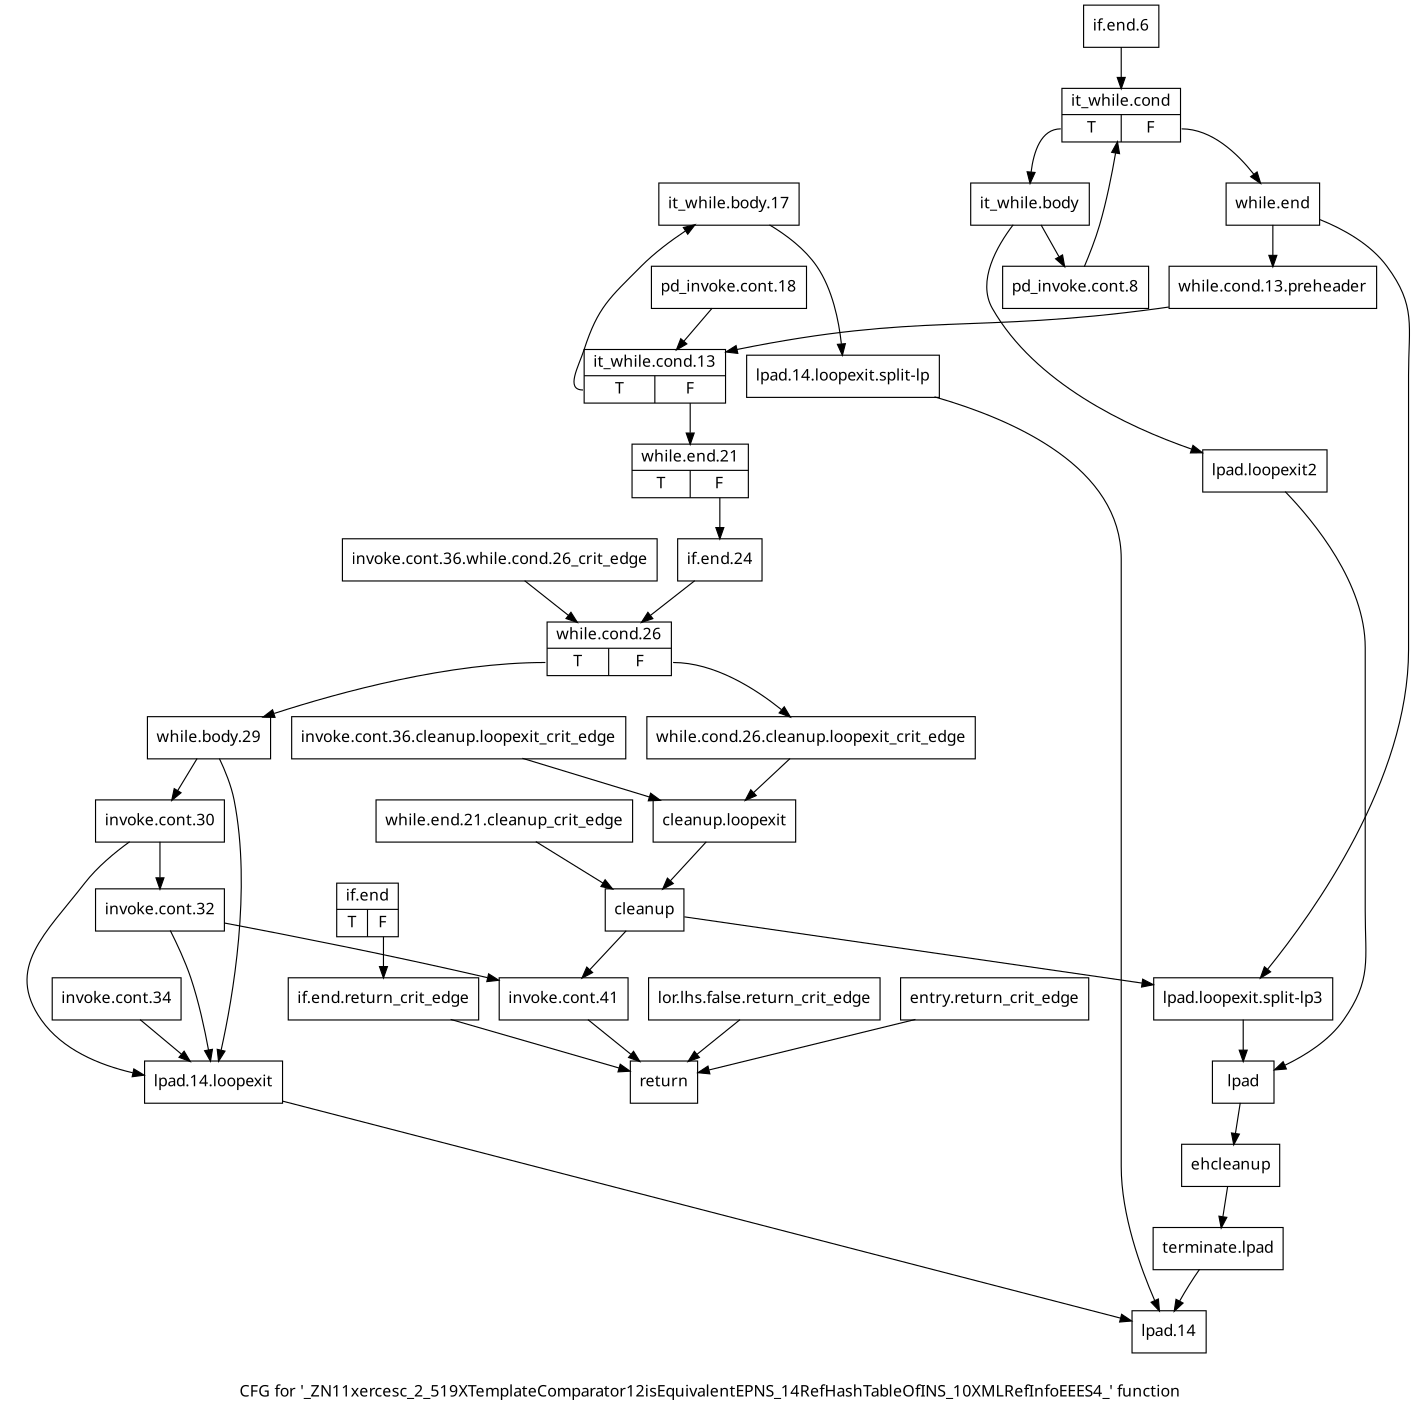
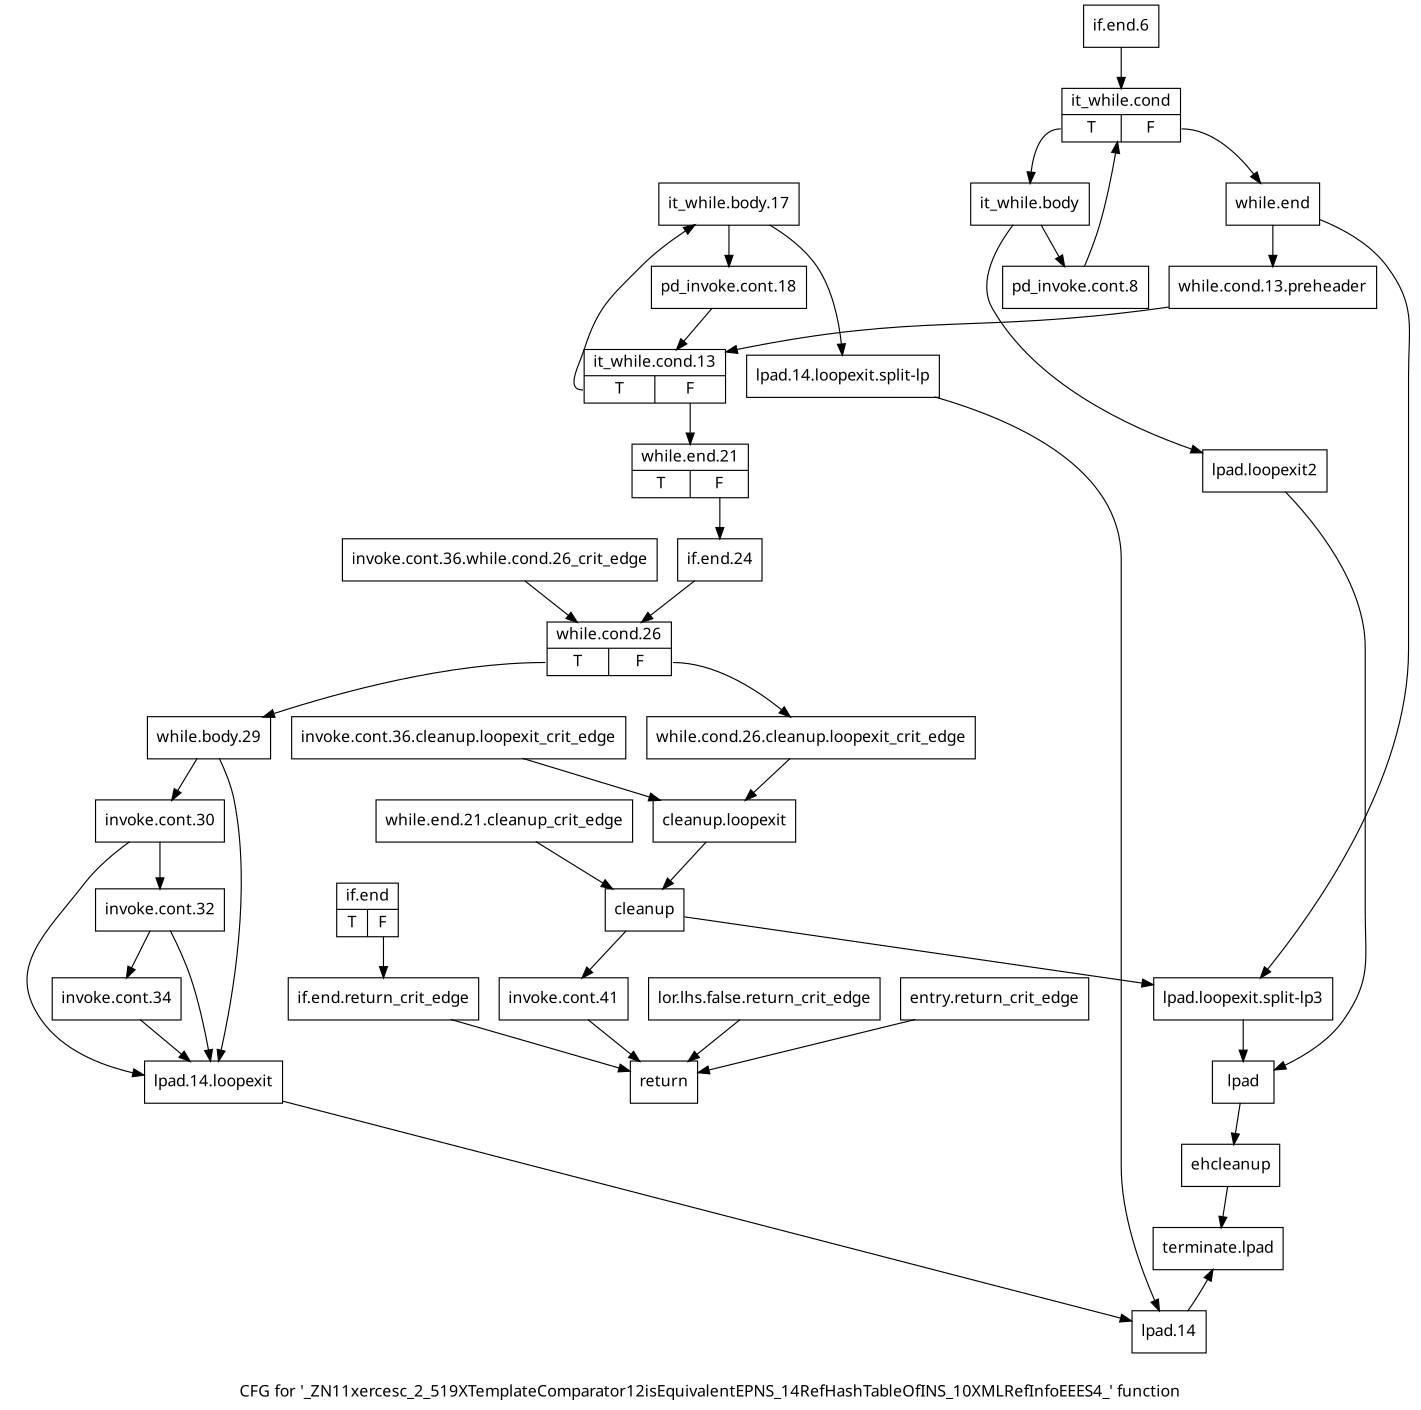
none -> (729, 240)
(356, 949) -> (141, 949)
(1189, 1285) -> (1198, 1296)
